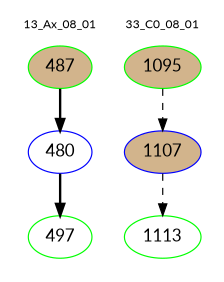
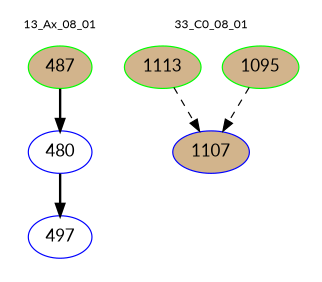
(163, 189) -> (184, 104)
(60, 237) -> (60, 237)
(163, 237) -> (163, 67)
